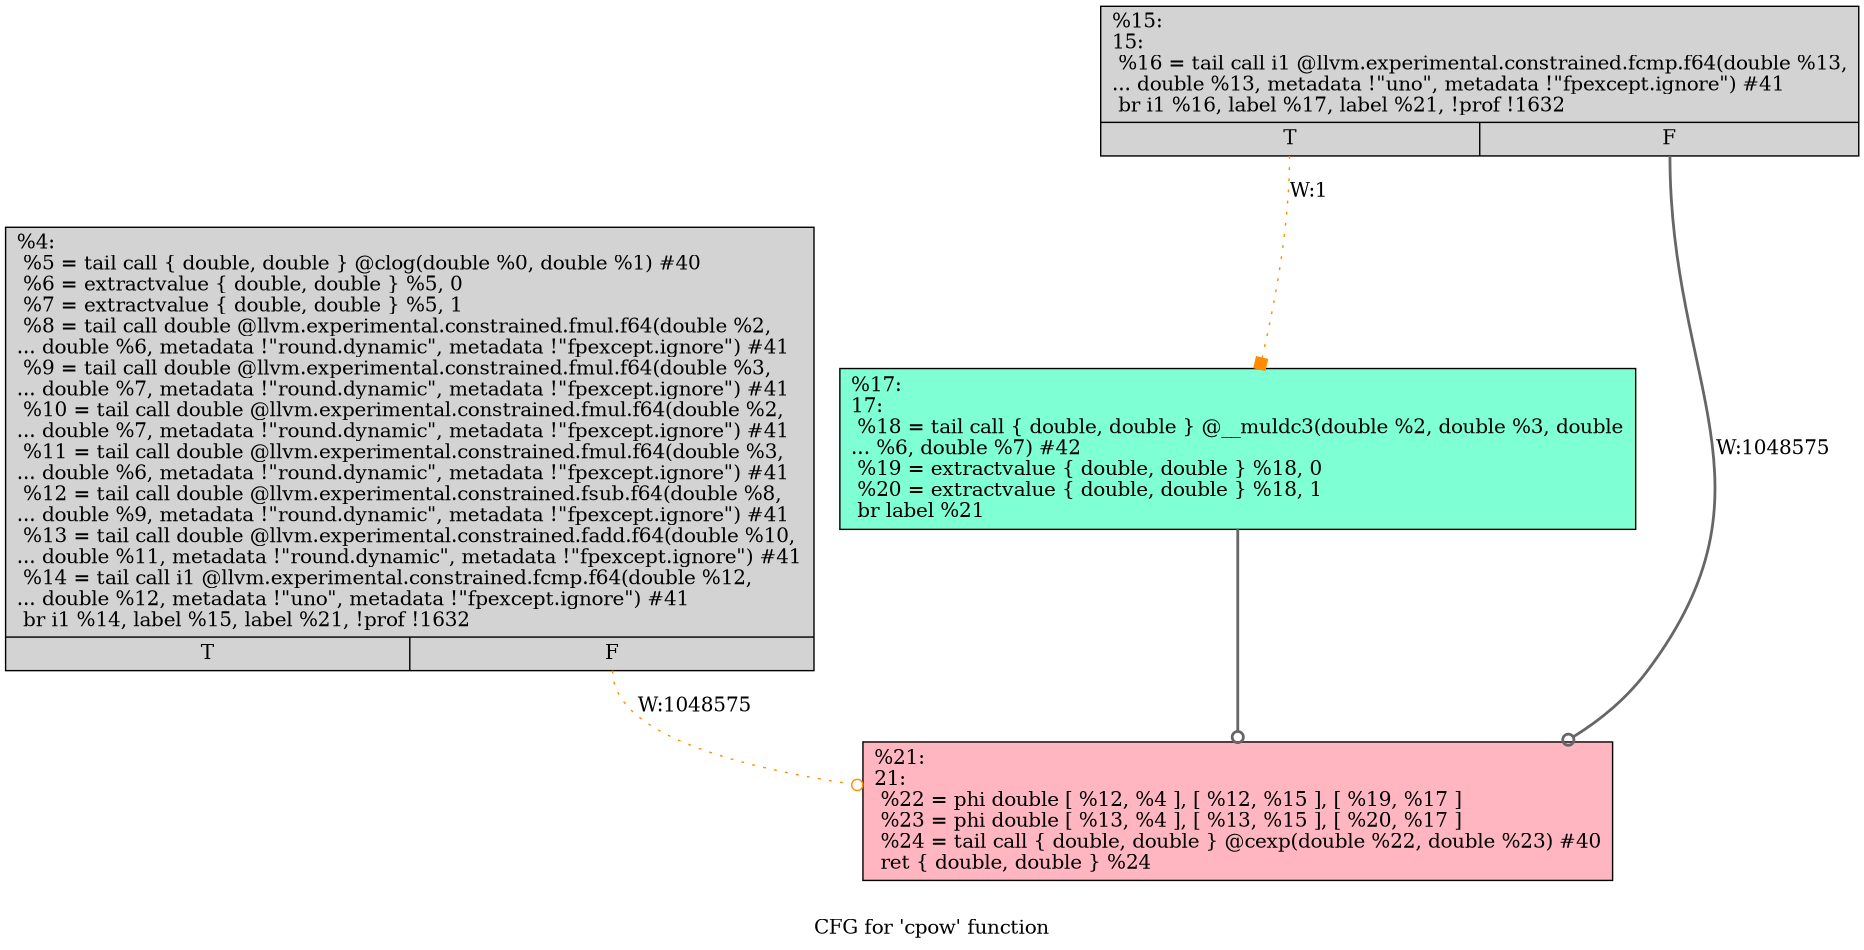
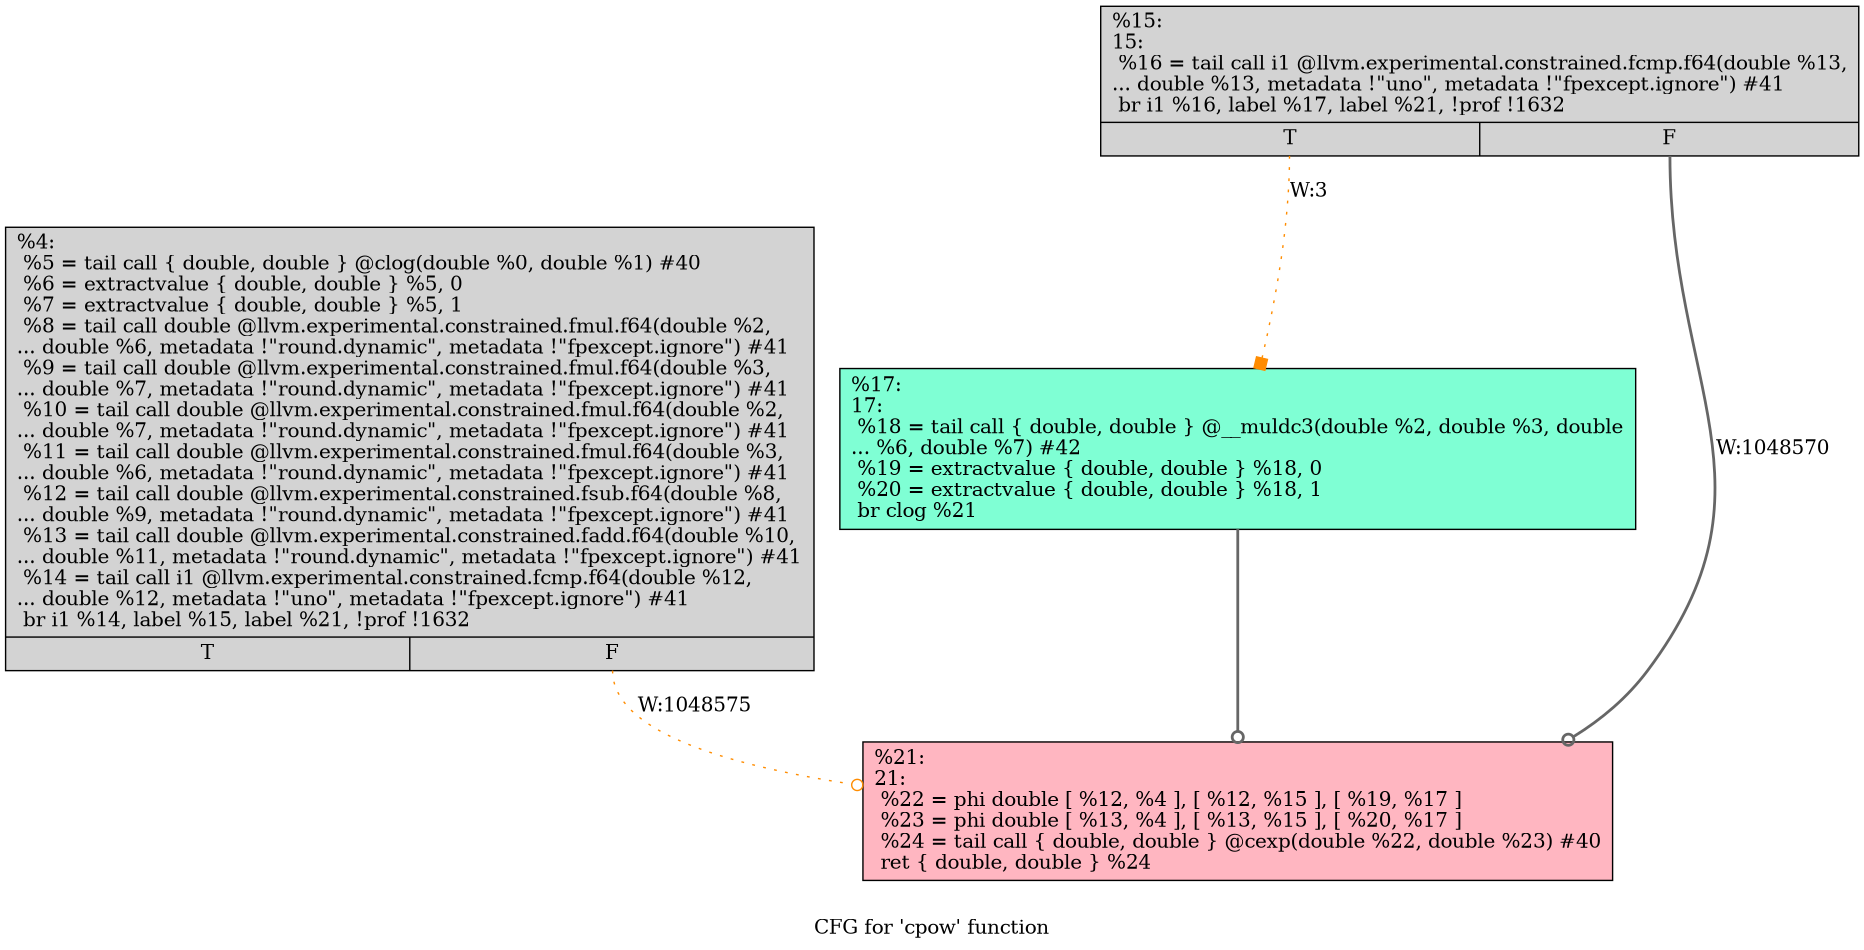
(1309, 192) -> (1309, 192)
(1773, 449) -> (1773, 449)
(918, 511) -> (915, 511)
